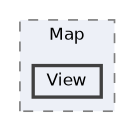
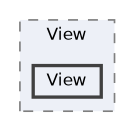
(67, 36) -> (67, 36)
